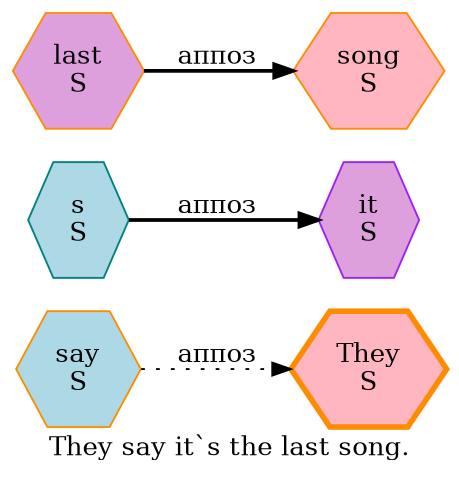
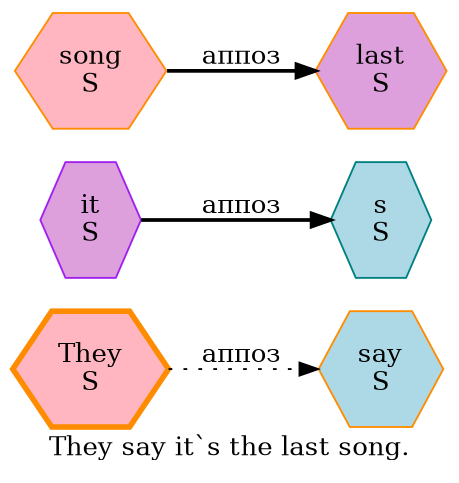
(209, 71) -> (232, 71)
(214, 220) -> (226, 220)
(207, 369) -> (234, 369)
